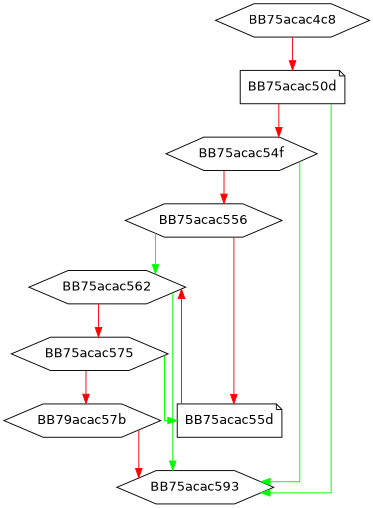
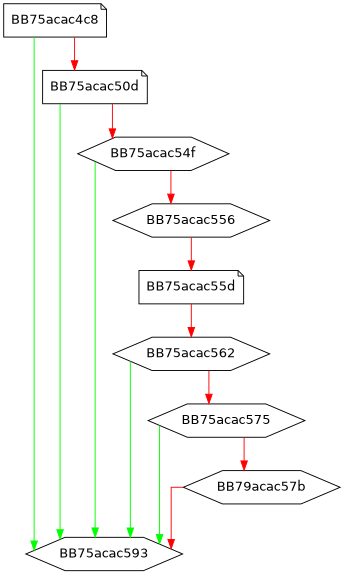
(293, 20) -> (55, 20)
(155, 249) -> none
none -> (34, 289)
(165, 390) -> (160, 480)
